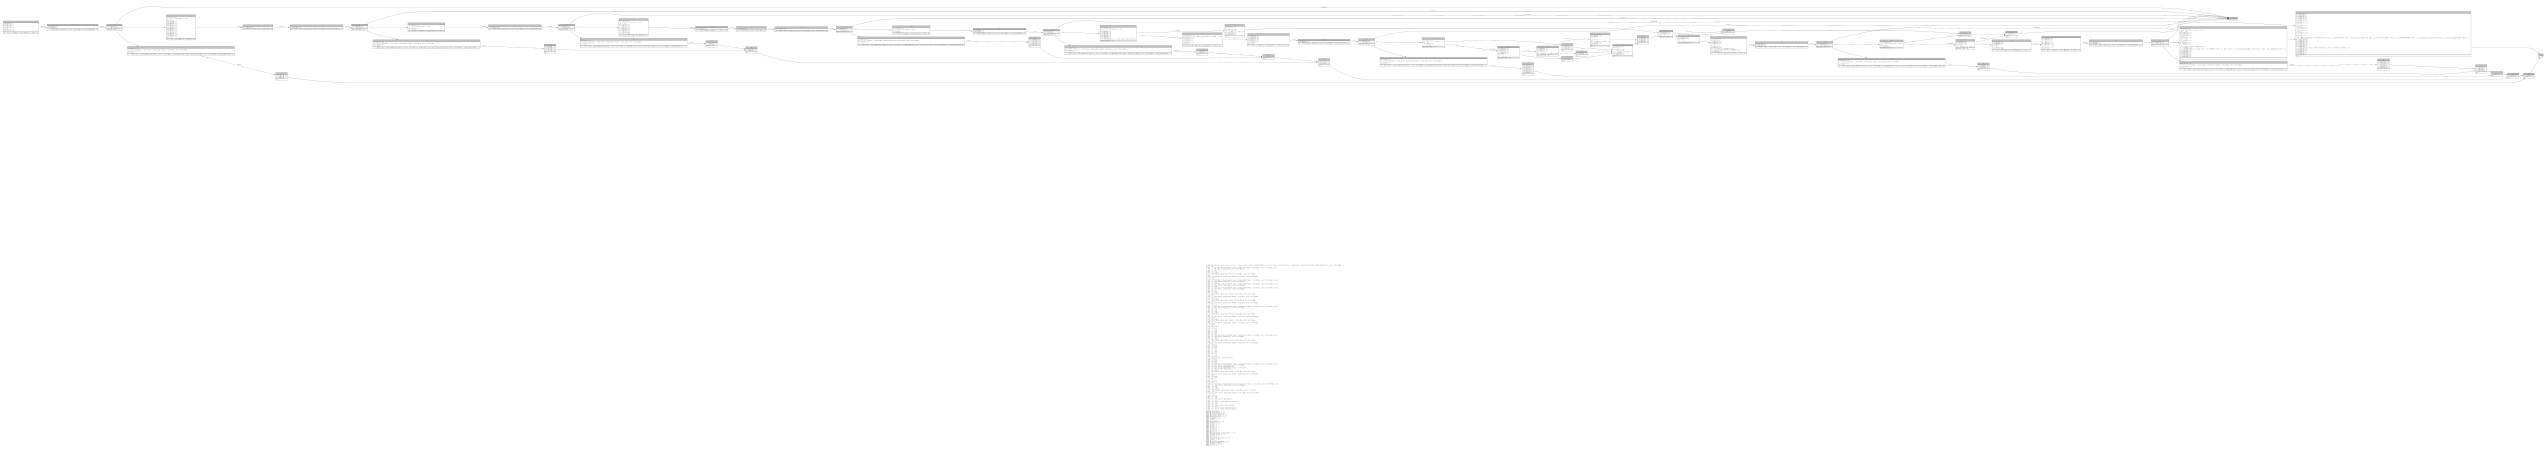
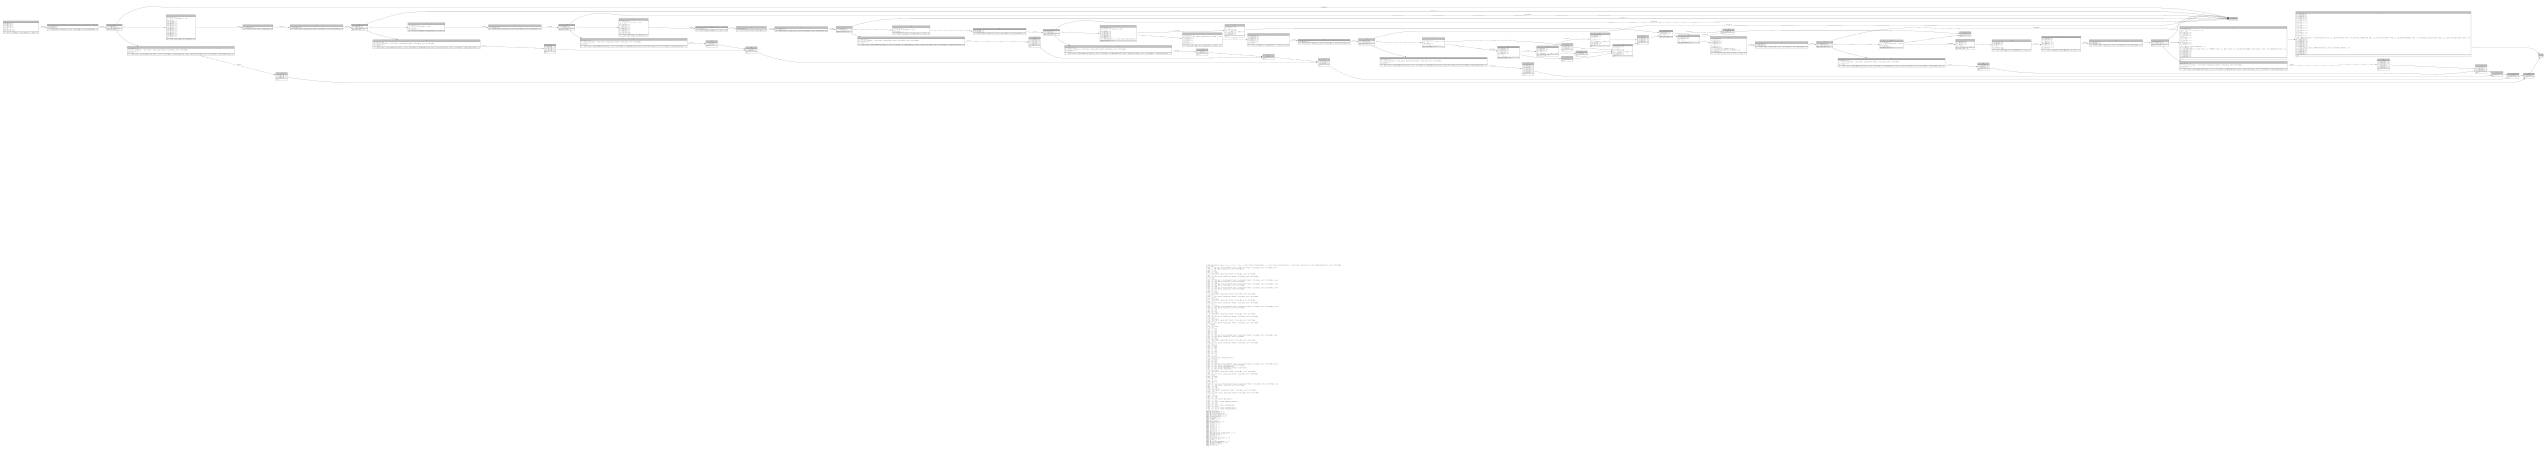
(2012, 34) -> none
